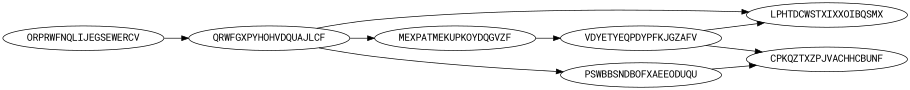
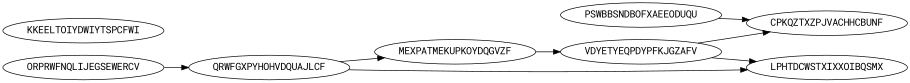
none -> (83, 31)
(437, 63) -> none
